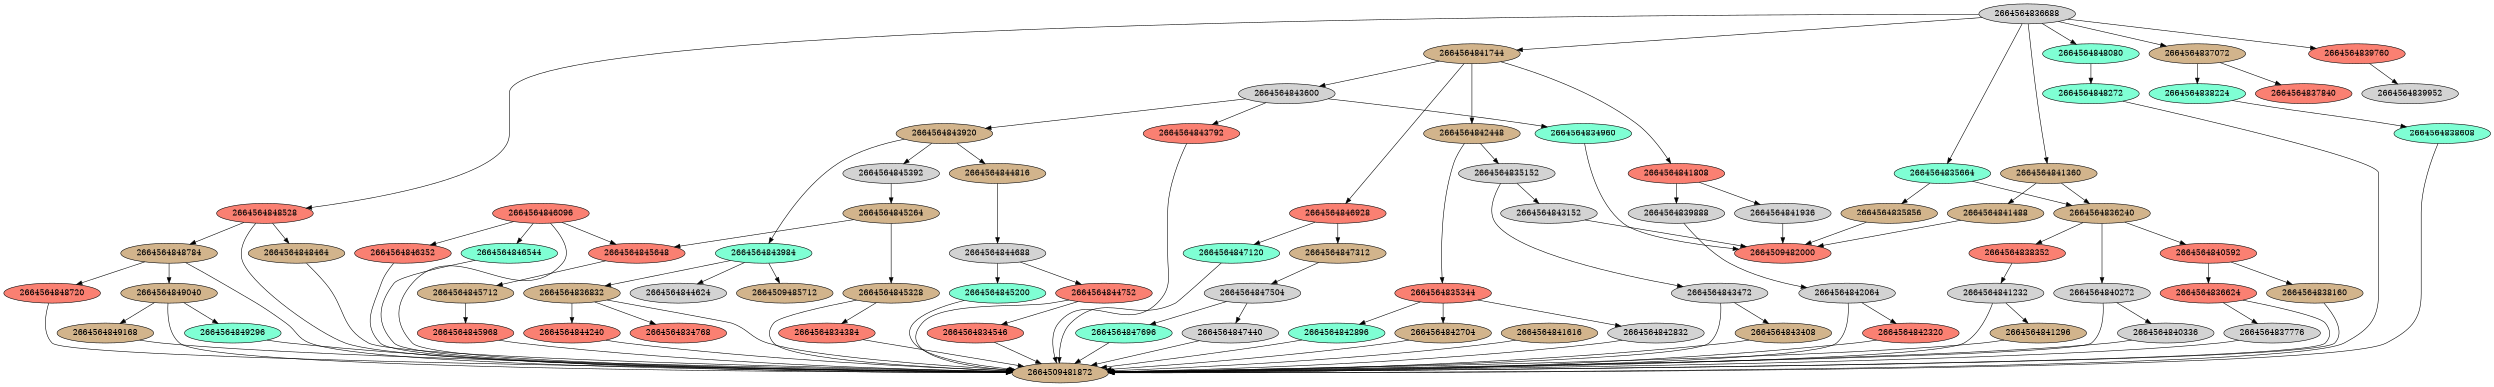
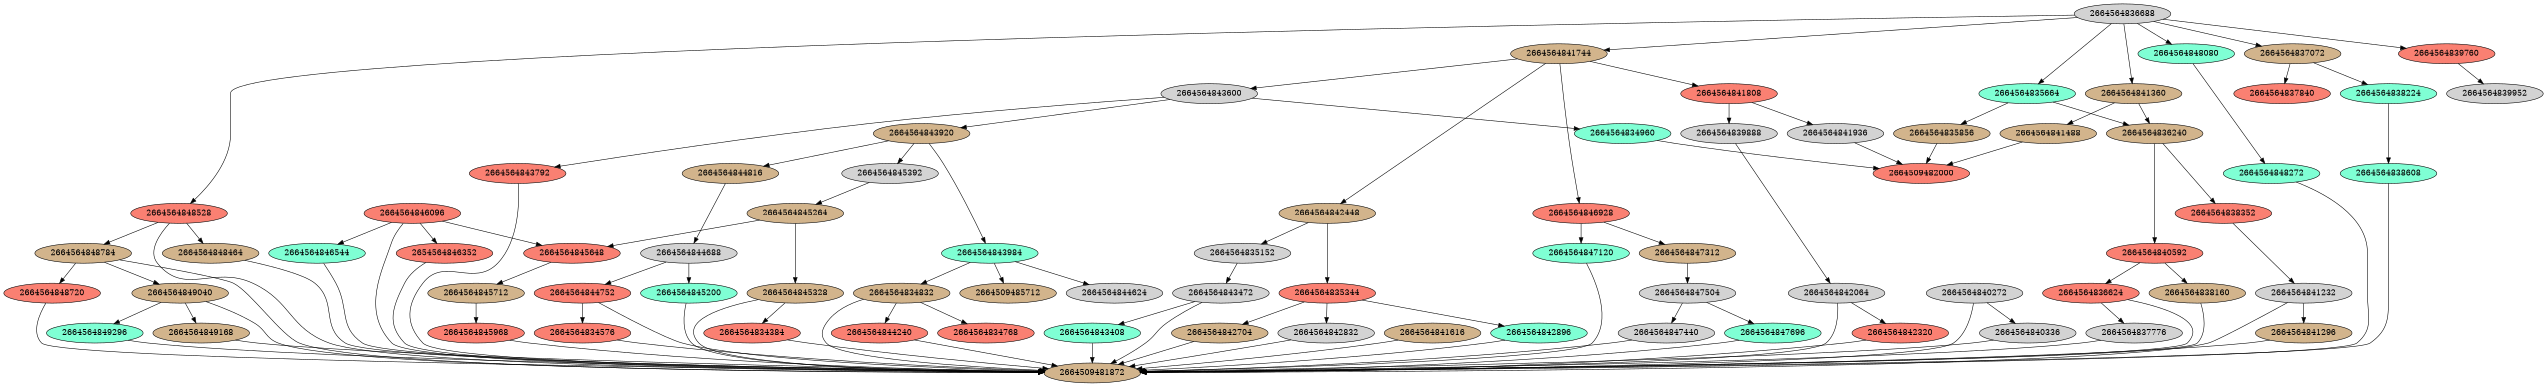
(1549, 213) -> none
(2102, 250) -> none
(403, 253) -> (444, 253)
(572, 293) -> (902, 293)
(975, 333) -> (582, 333)
(1783, 333) -> (1092, 333)
